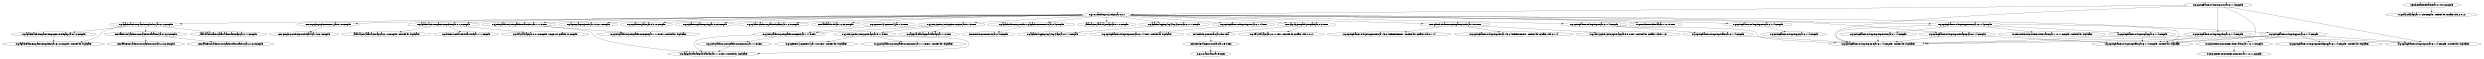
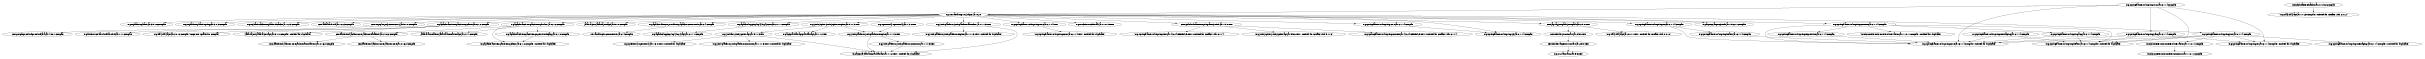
(1674, 19) -> (1343, 18)
(865, 34) -> (743, 34)
(988, 34) -> (611, 34)
